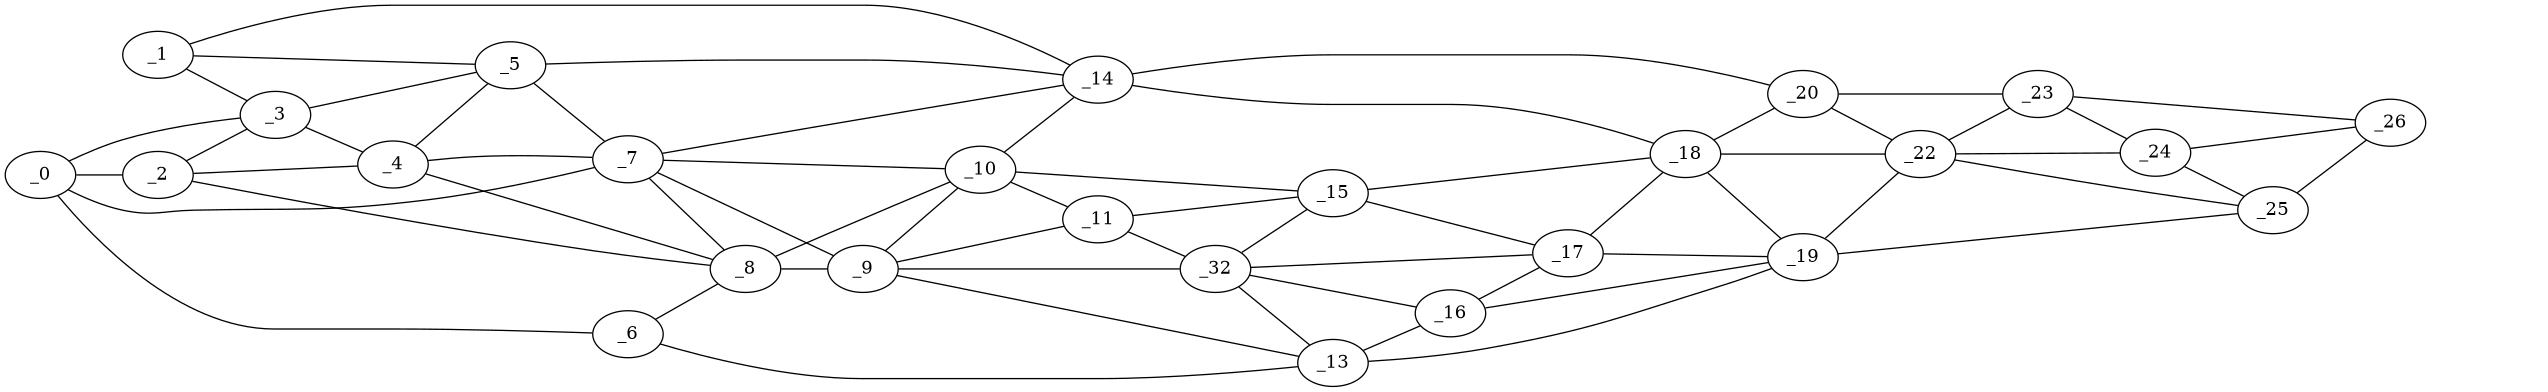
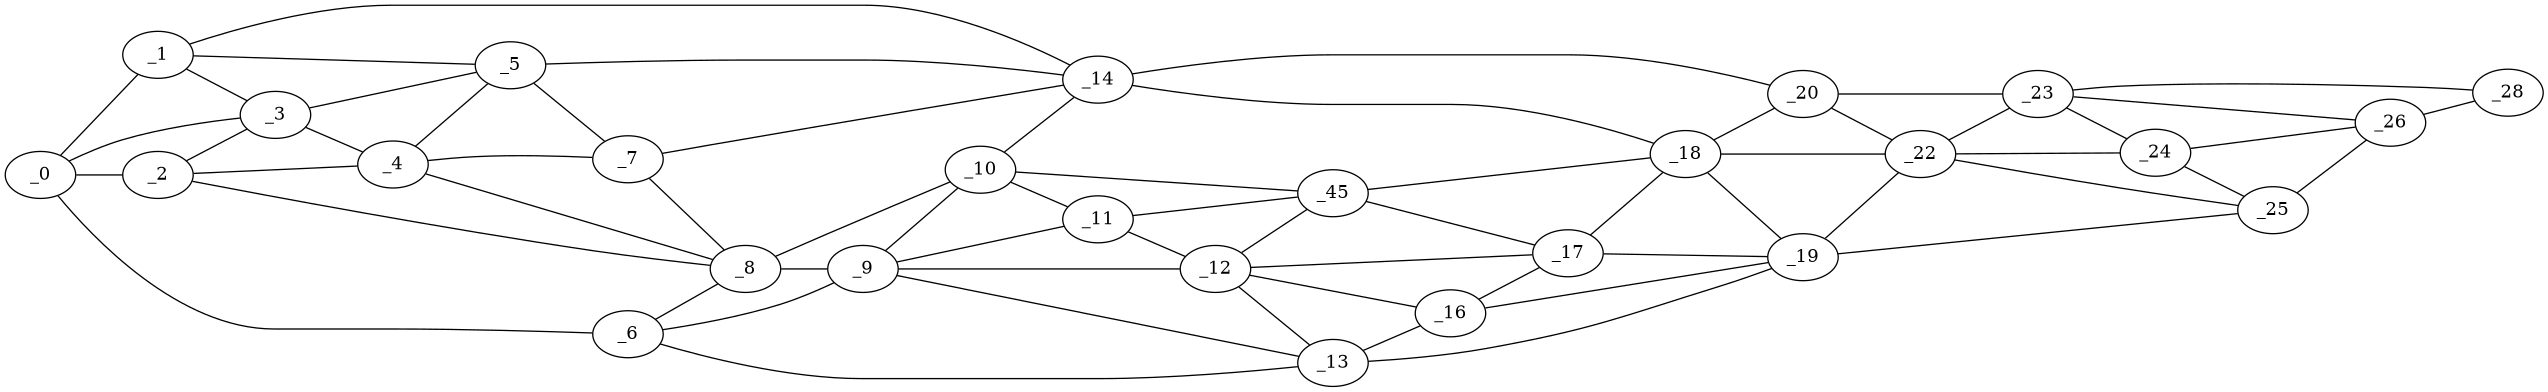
none -> (2508, 93)
(804, 164) -> none
(1333, 193) -> (1333, 193)
(291, 209) -> (99, 115)
(745, 214) -> (750, 313)
(1215, 269) -> (1215, 269)
